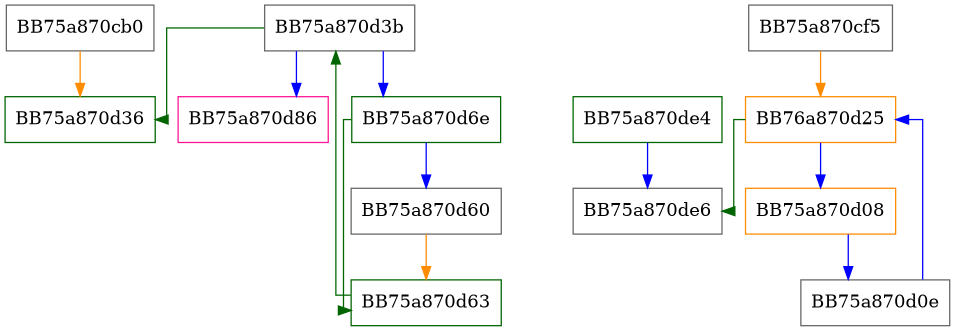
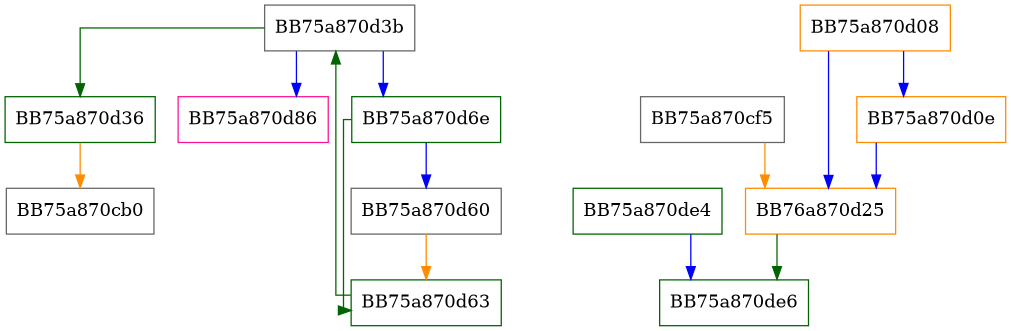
(80, 67) -> (80, 159)
(821, 159) -> (829, 113)
(648, 211) -> (734, 303)
(875, 303) -> (931, 120)
